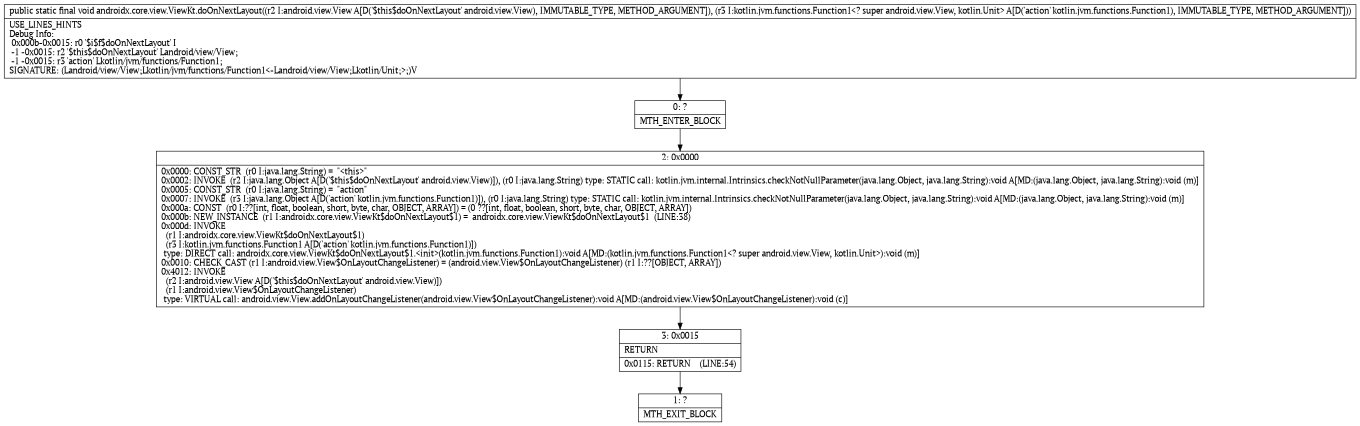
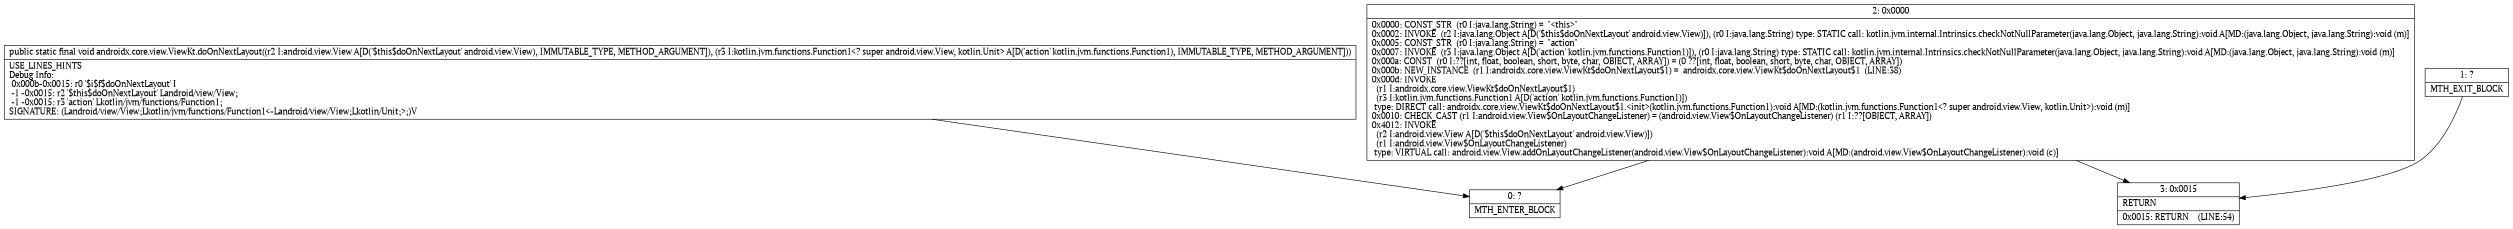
(680, 137) -> (1606, 174)
(680, 364) -> (2178, 217)
(680, 380) -> (2373, 178)
